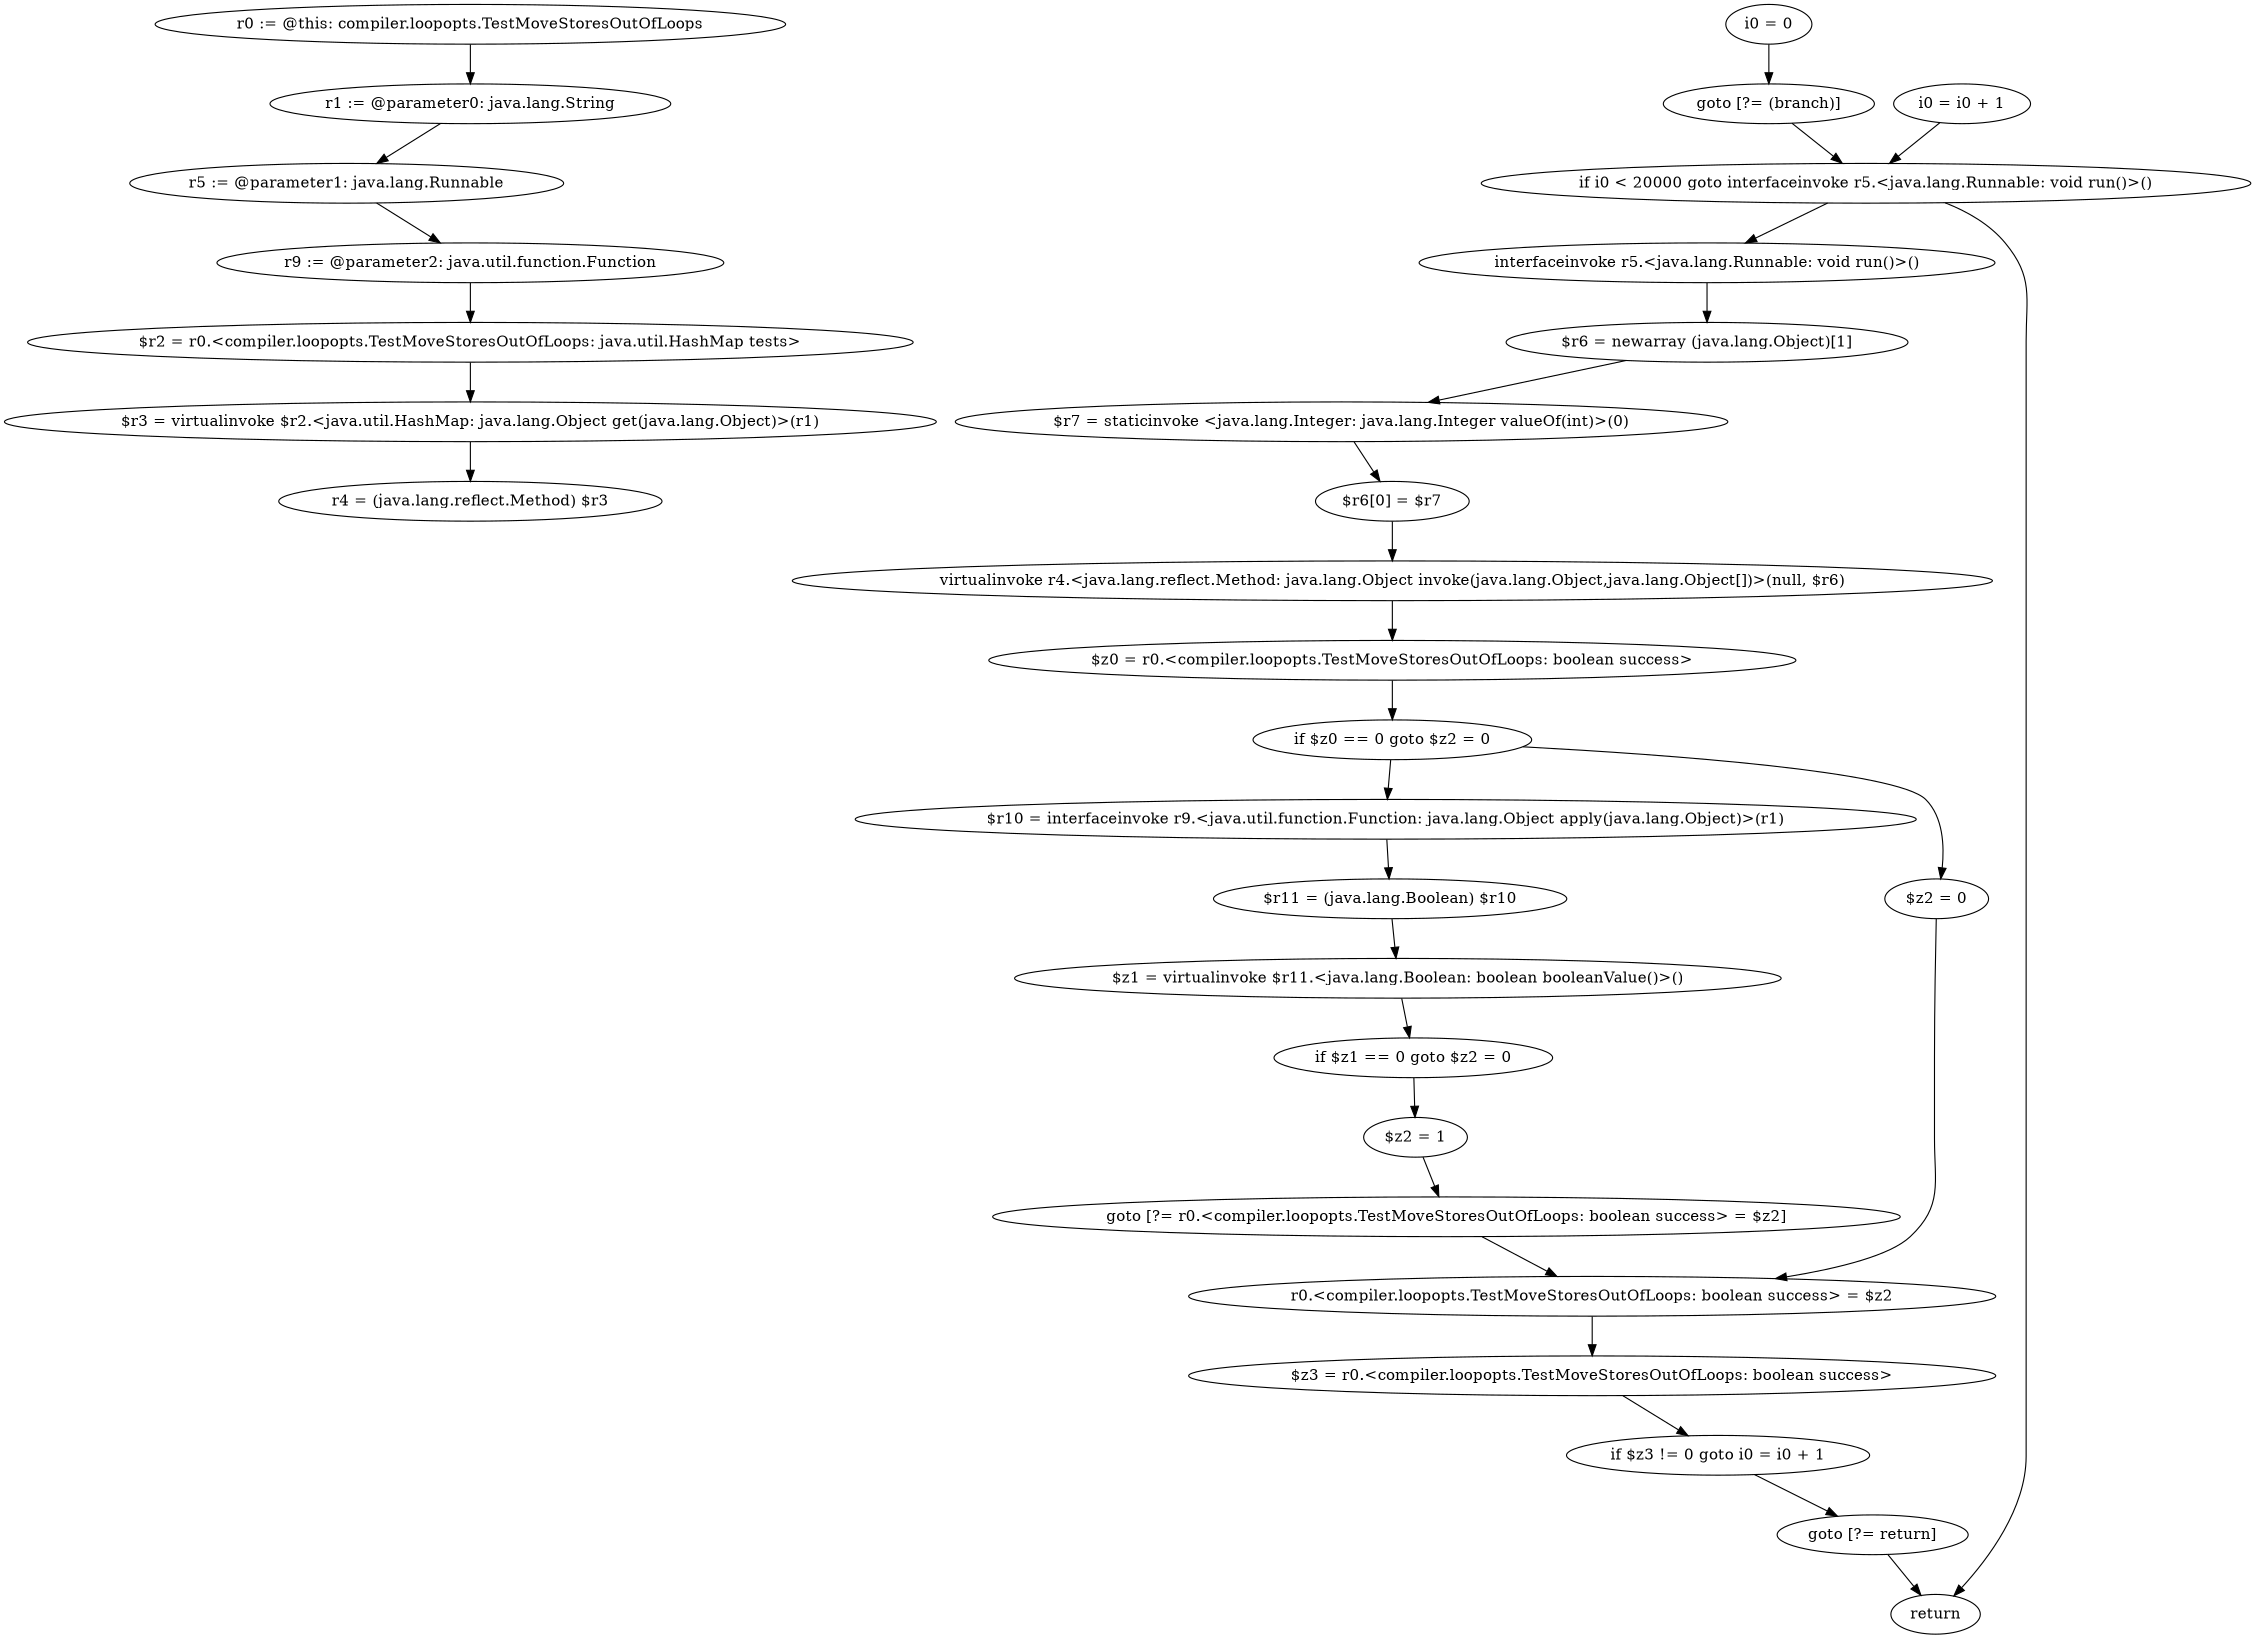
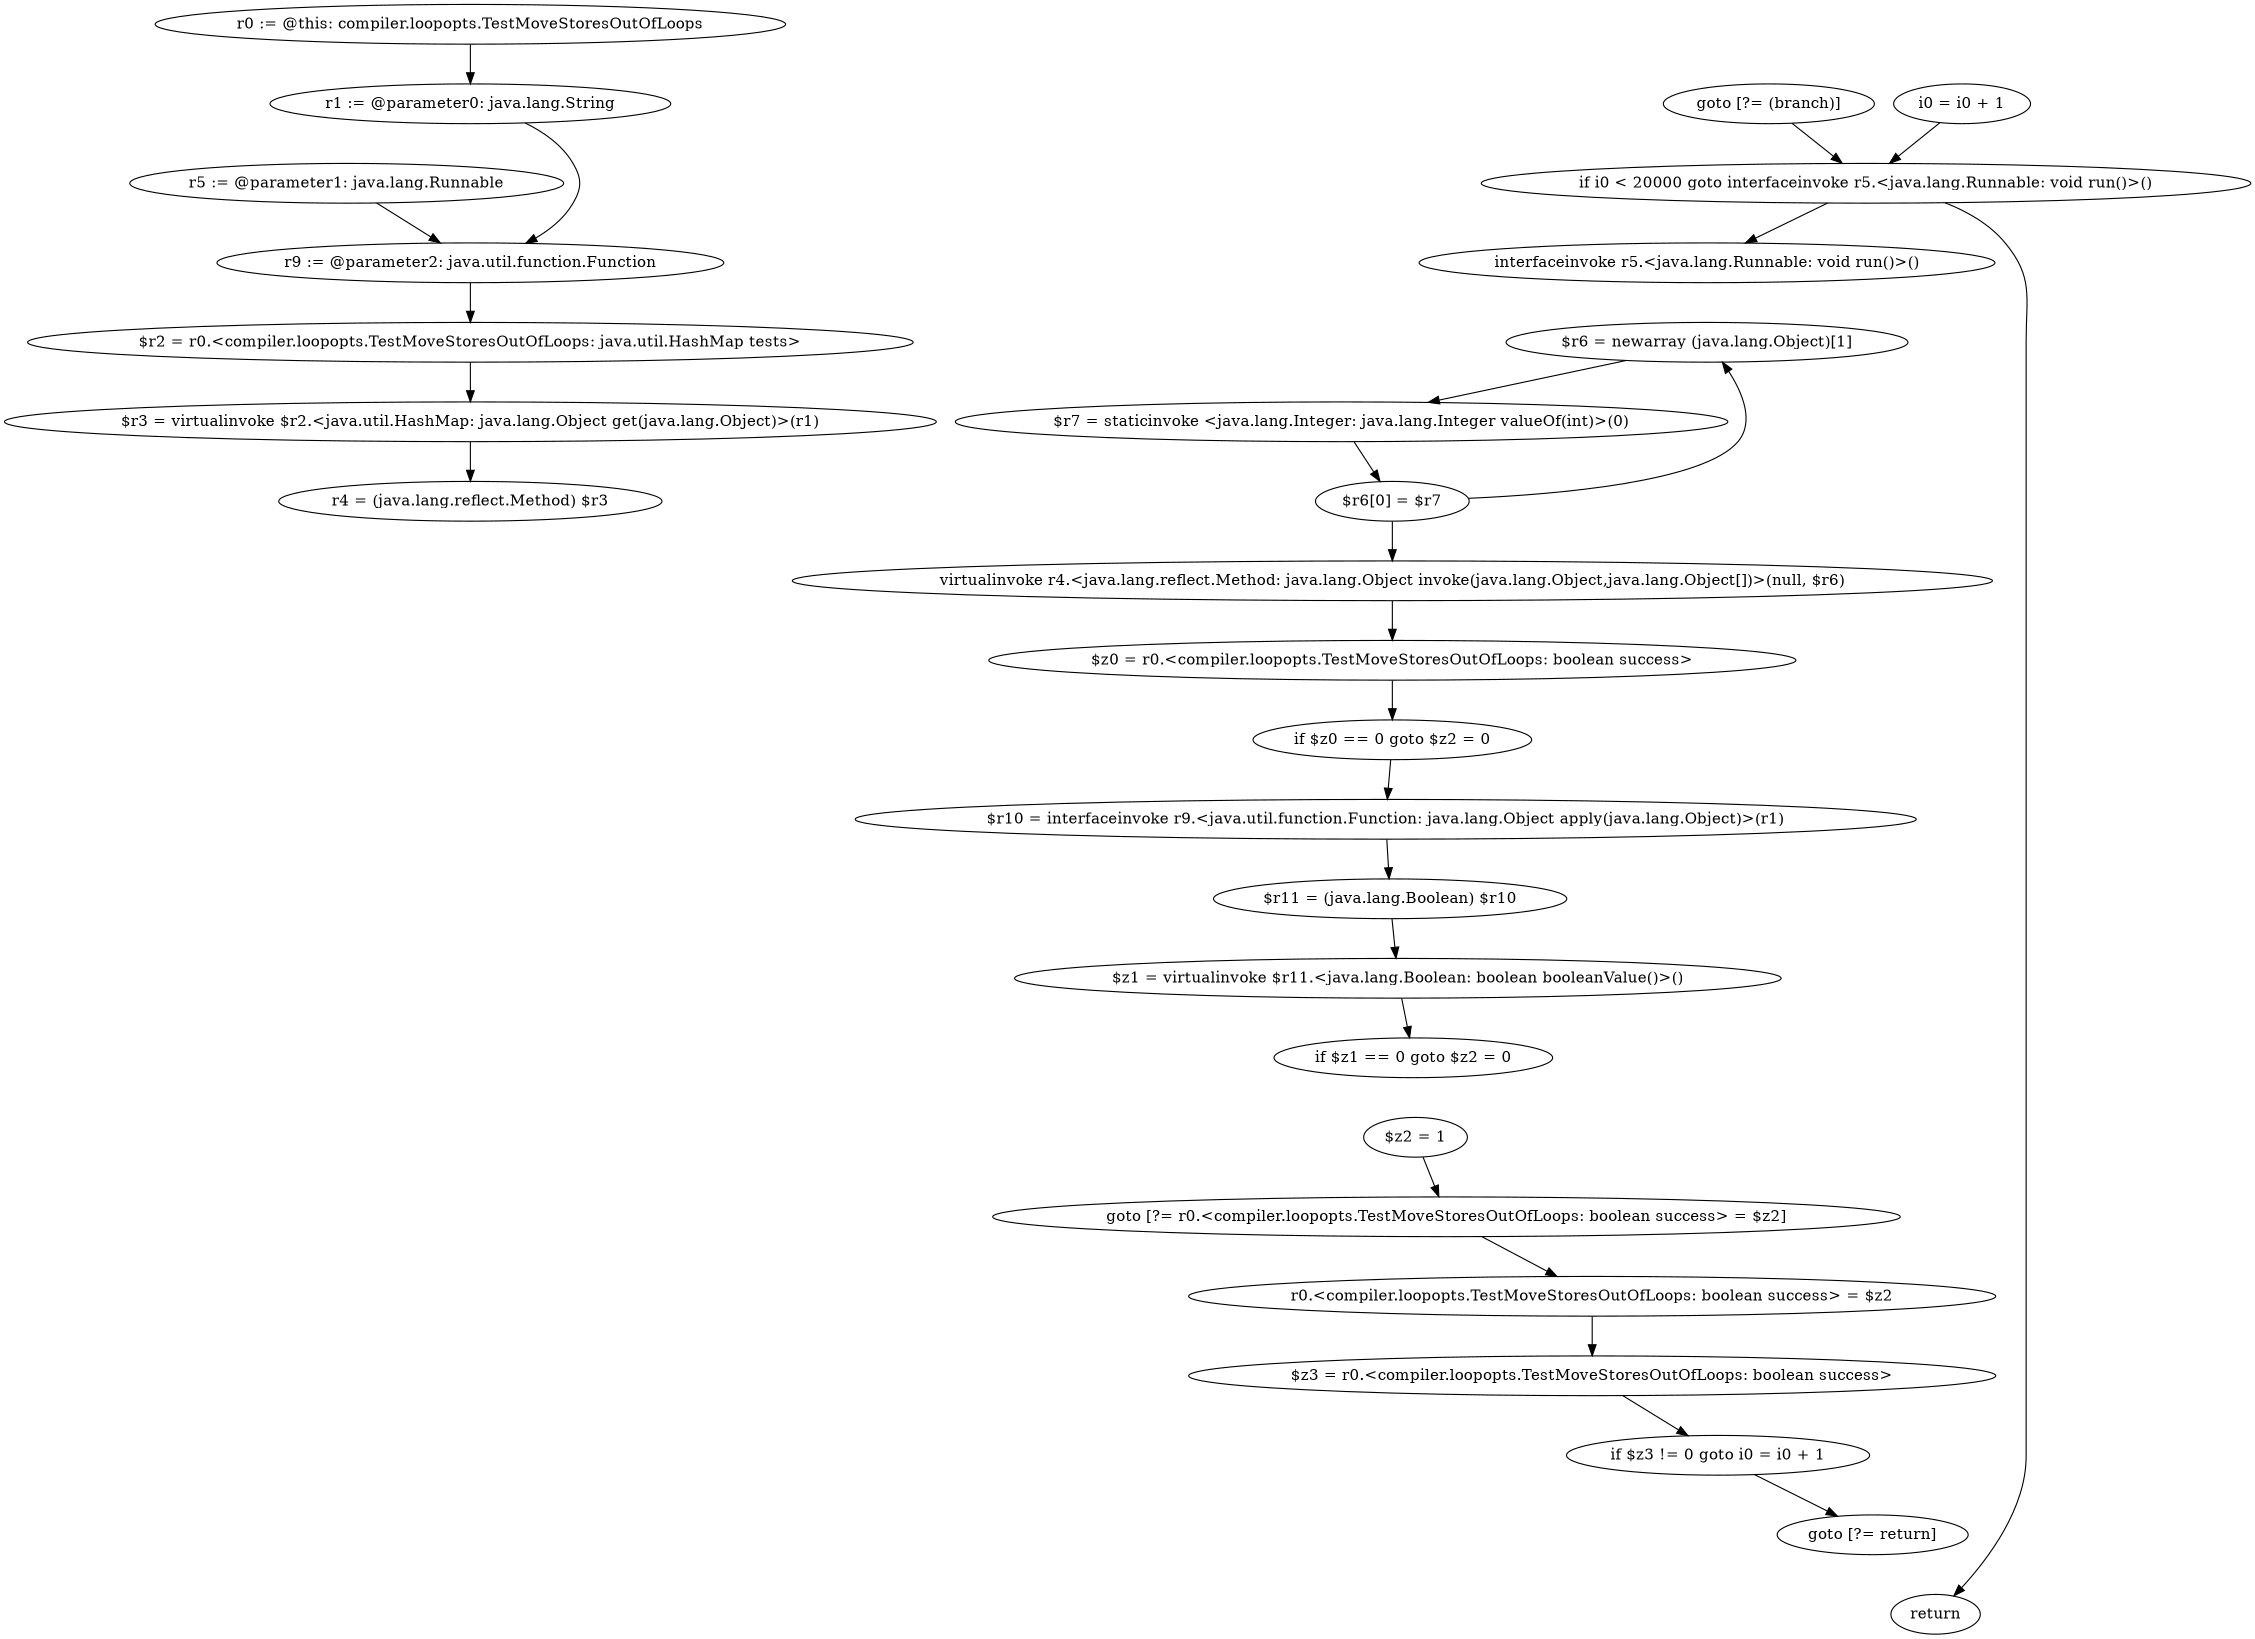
(1769, 24) -> none
(413, 141) -> (579, 177)
(1707, 297) -> (1645, 479)
(1937, 899) -> none
(1414, 1092) -> none
(1901, 1571) -> none
